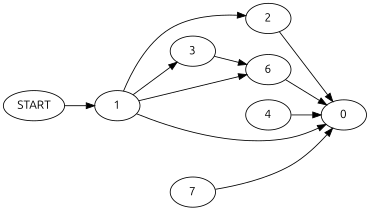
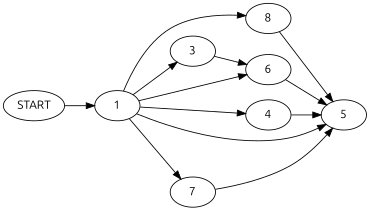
(268, 18) -> (268, 18)
none -> (189, 110)
(344, 115) -> (344, 115)
none -> (152, 146)
